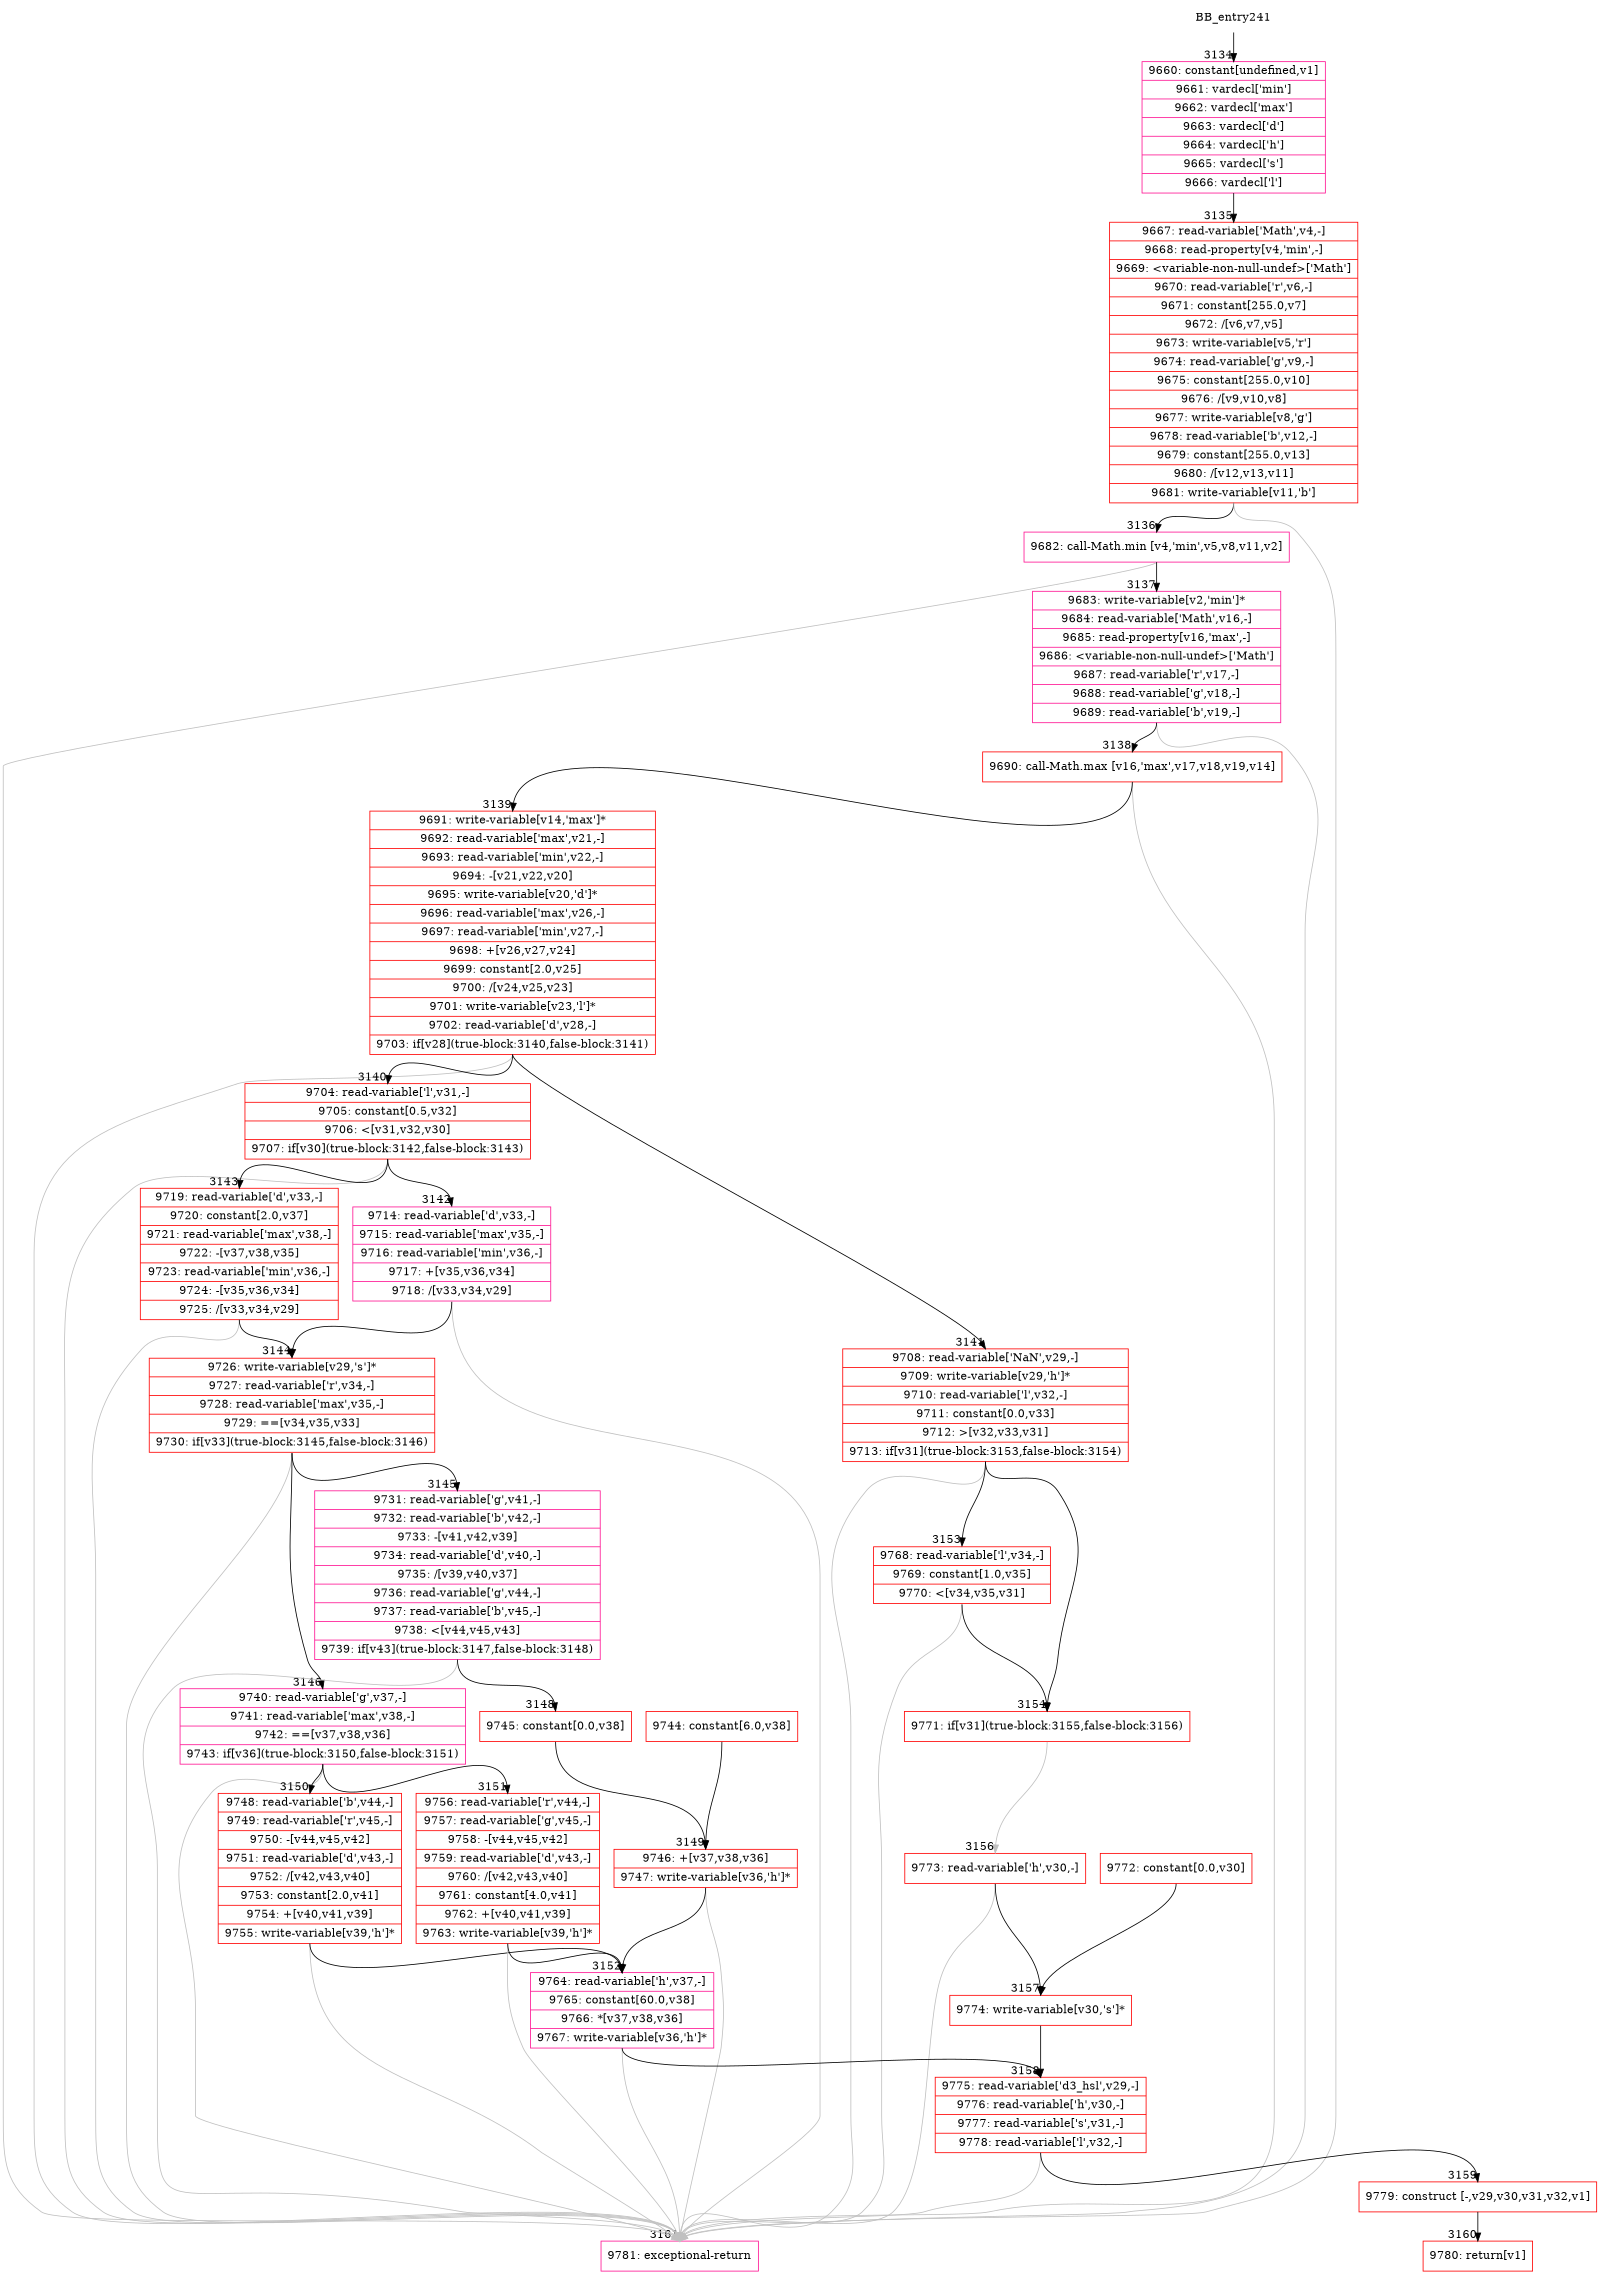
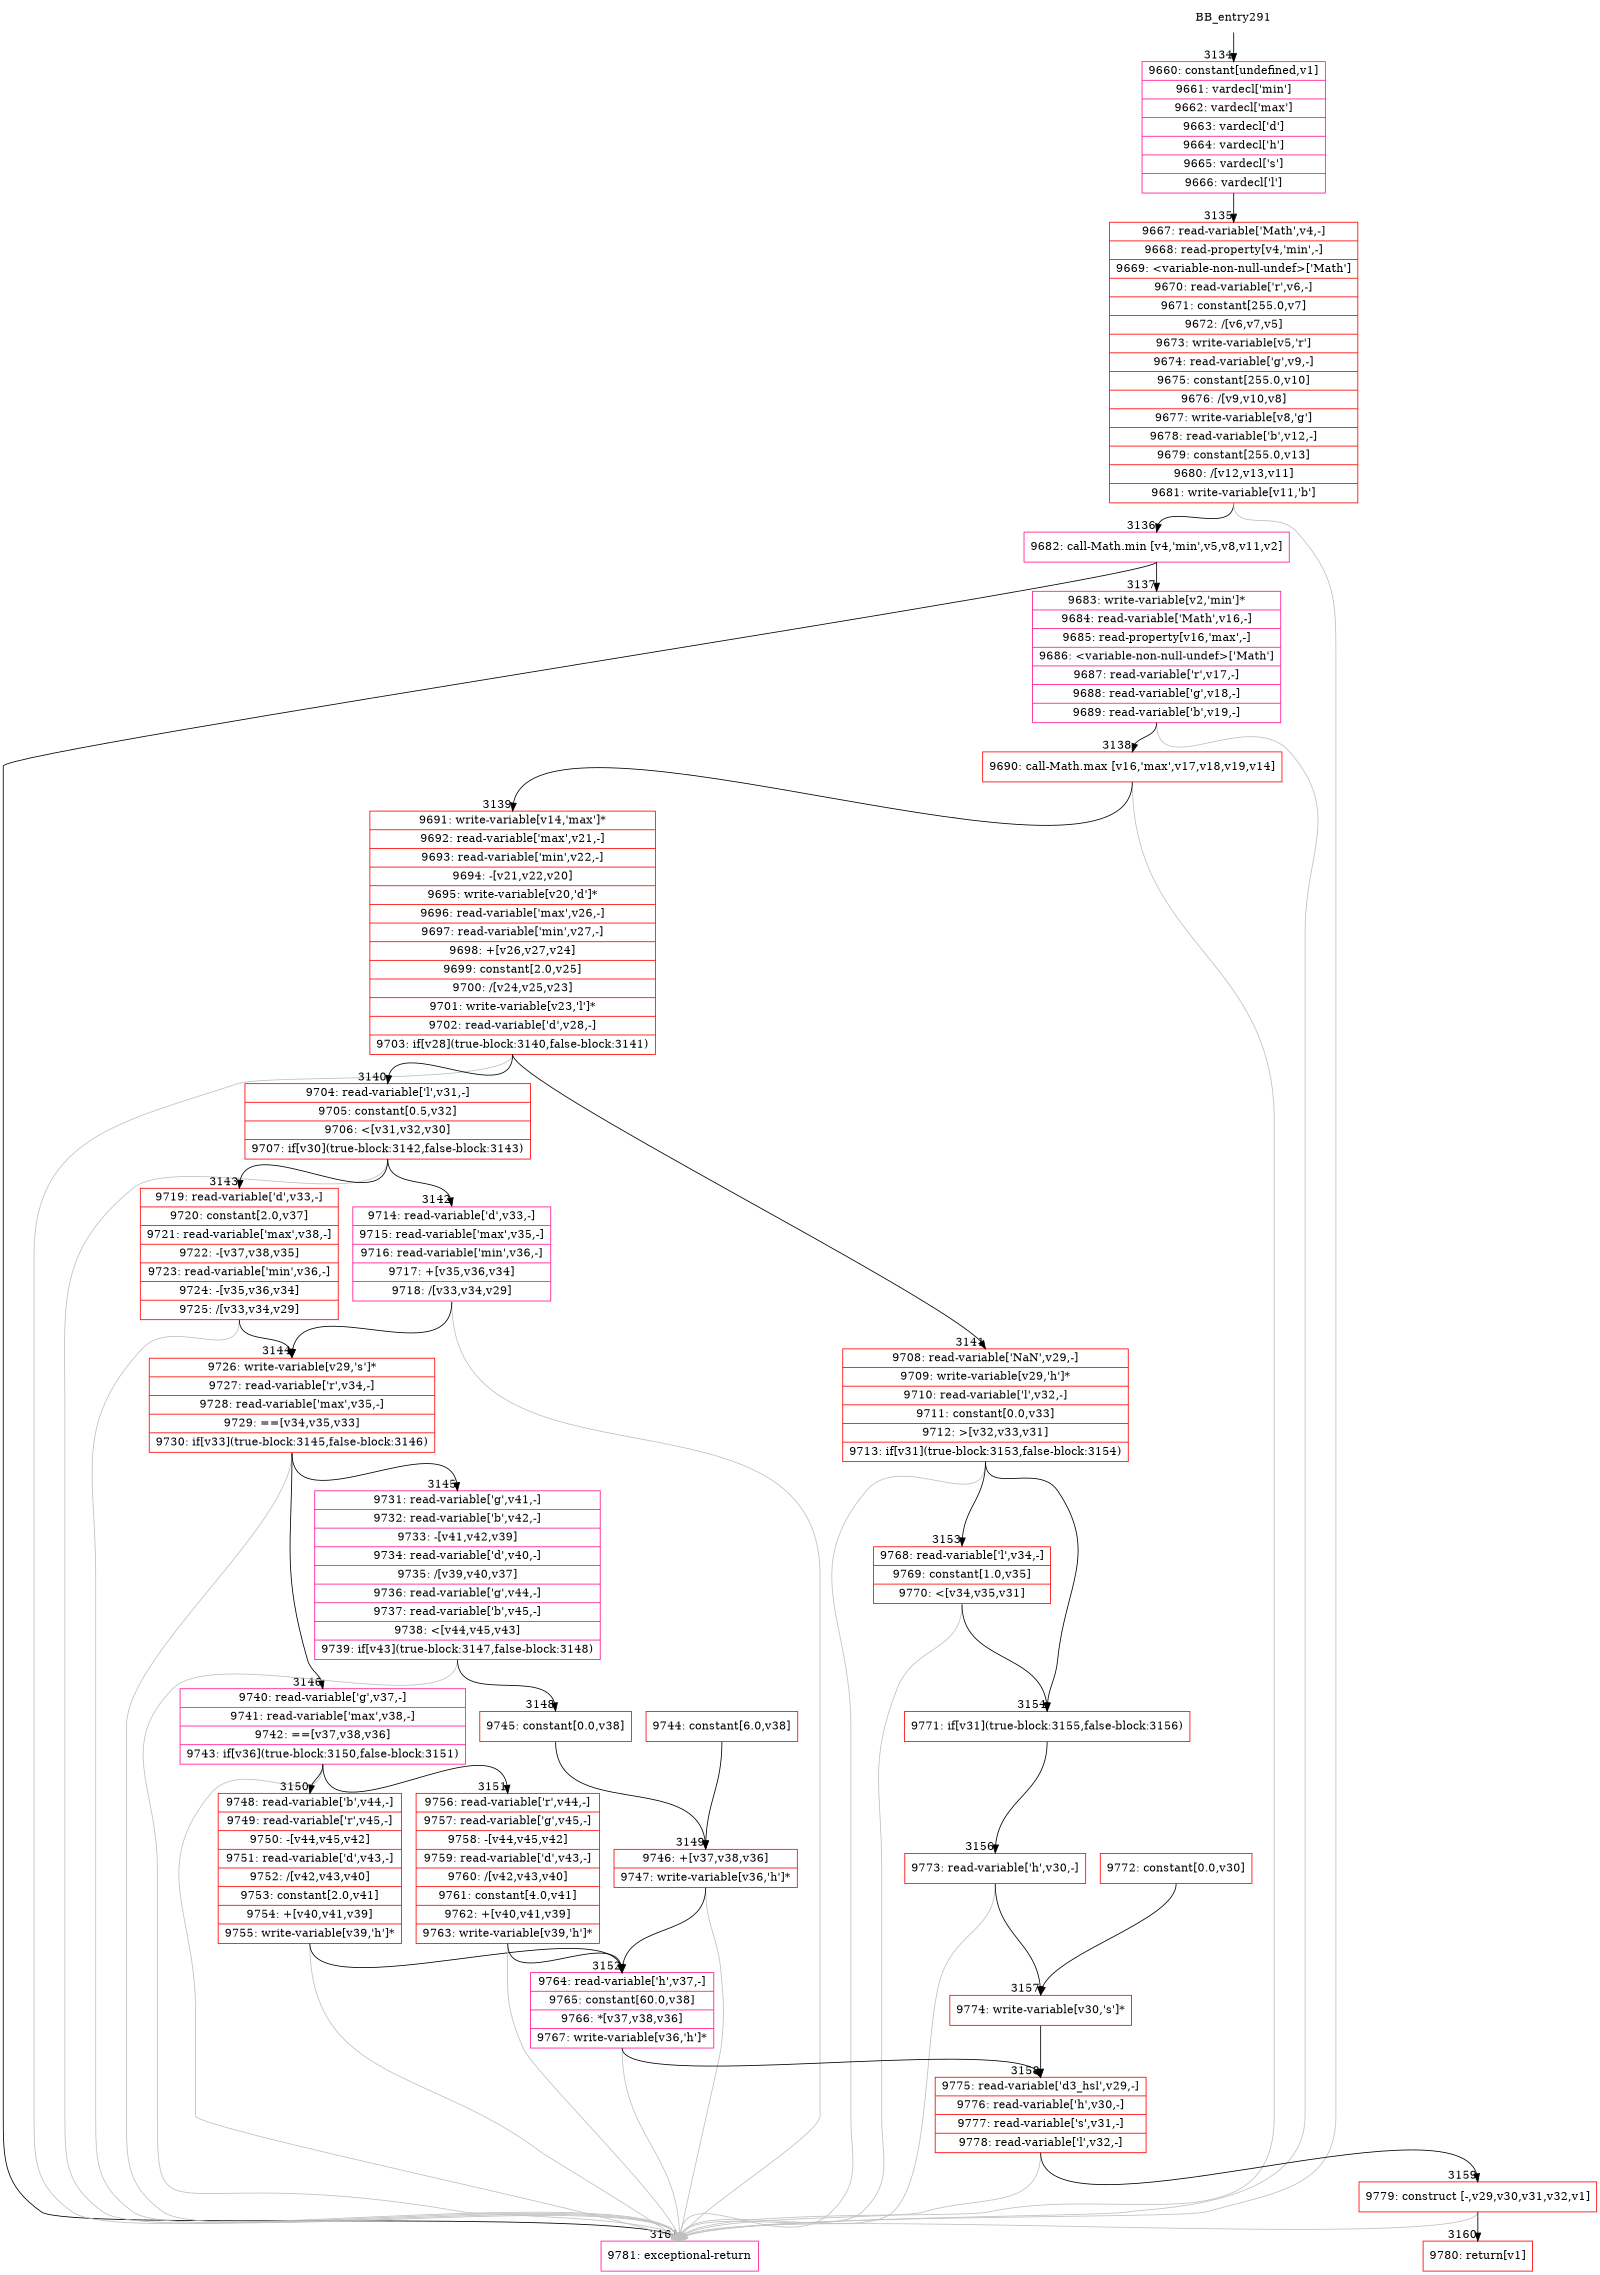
(1234, 18) -> (1234, 18)
(3, 1227) -> (3, 1227)
(1024, 1794) -> (1024, 1794)
none -> (1082, 2227)
